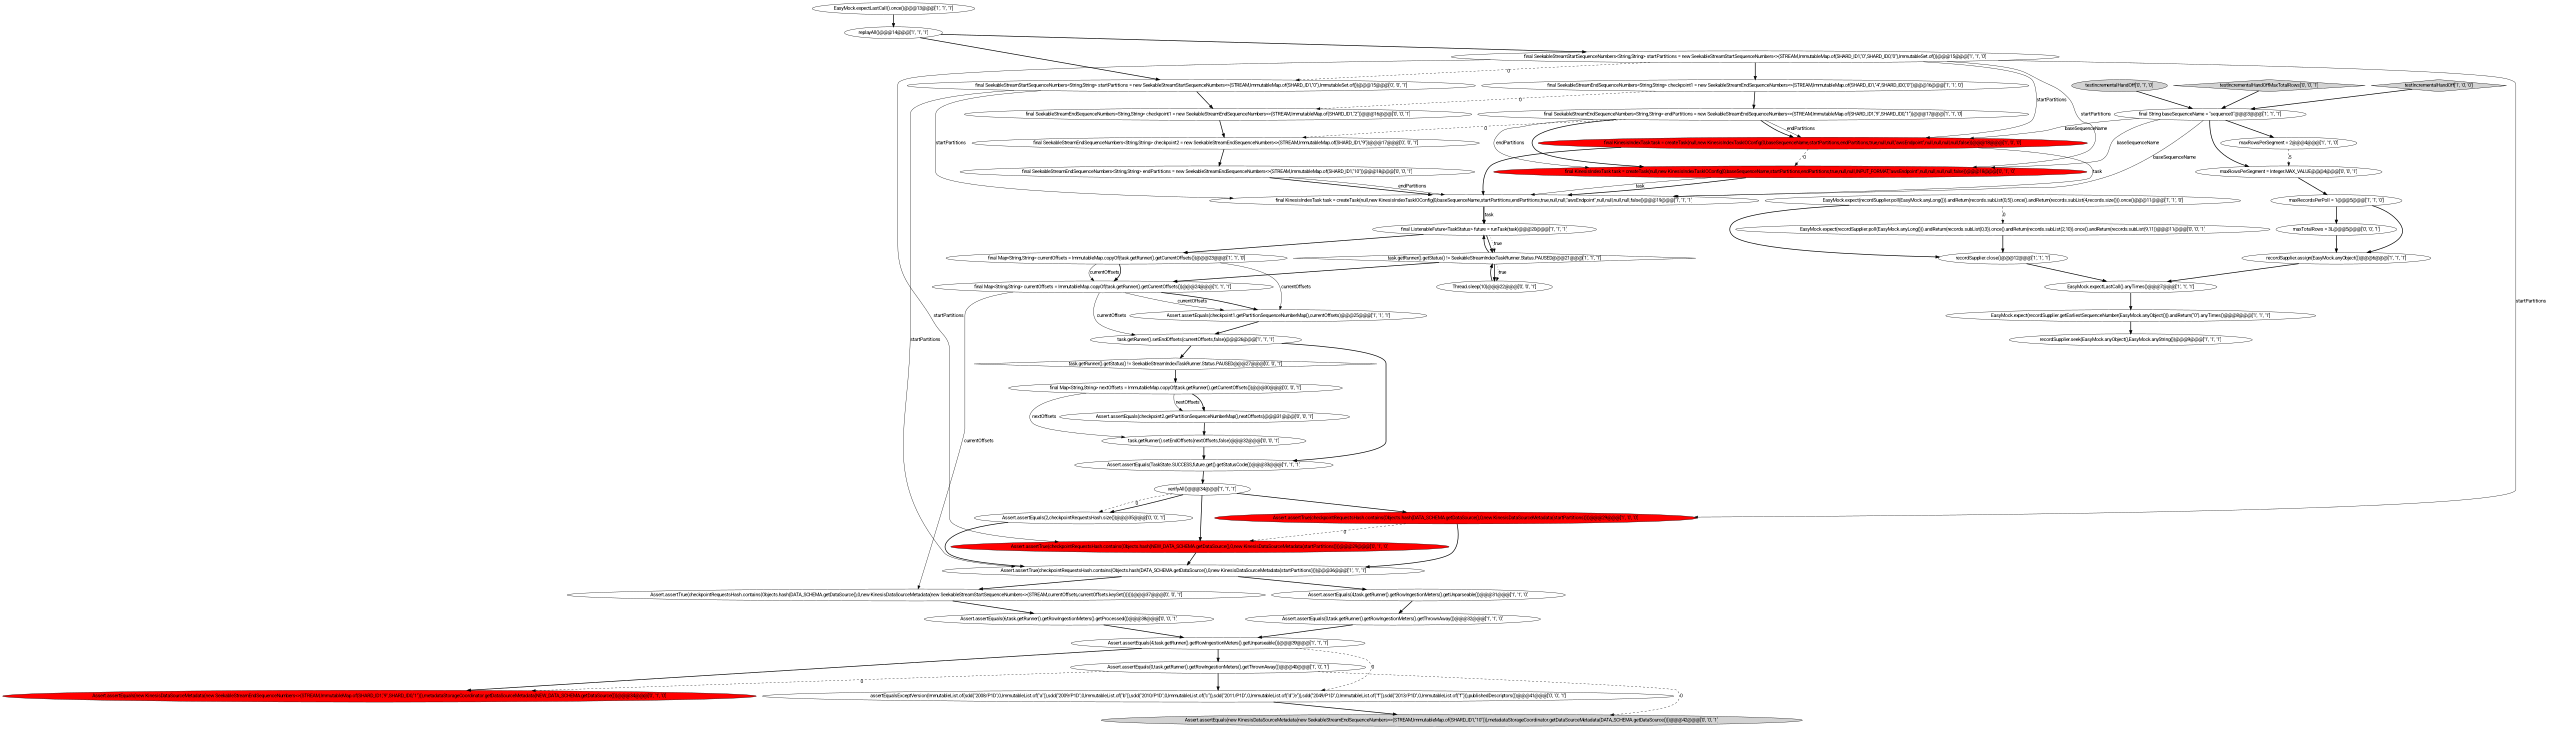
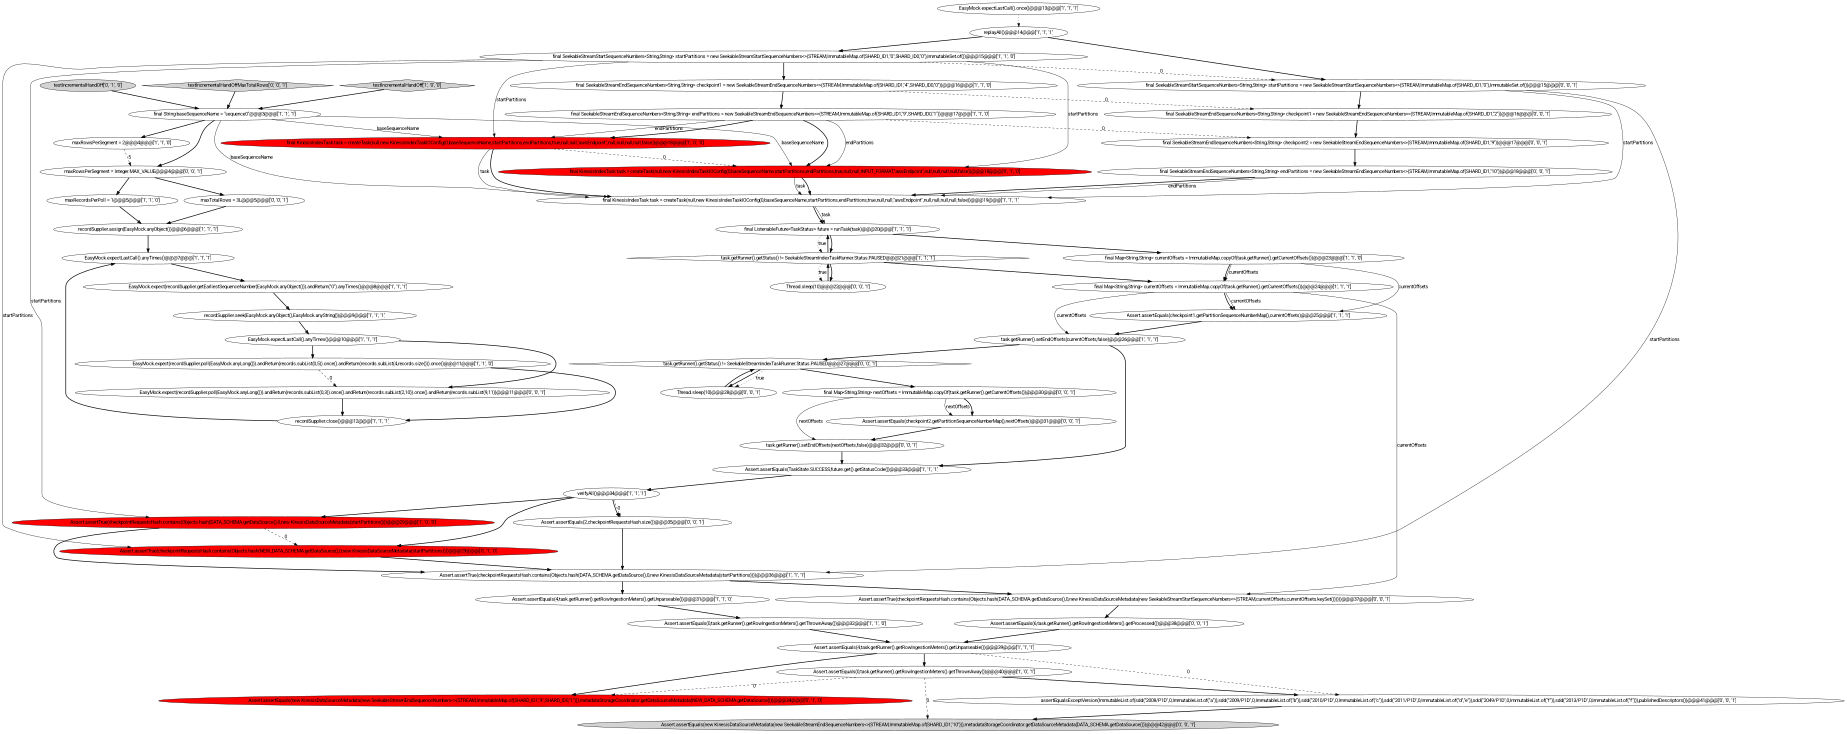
(893, 19) -> (1019, 19)
(2336, 213) -> (188, 186)
none -> (313, 340)
none -> (719, 393)
